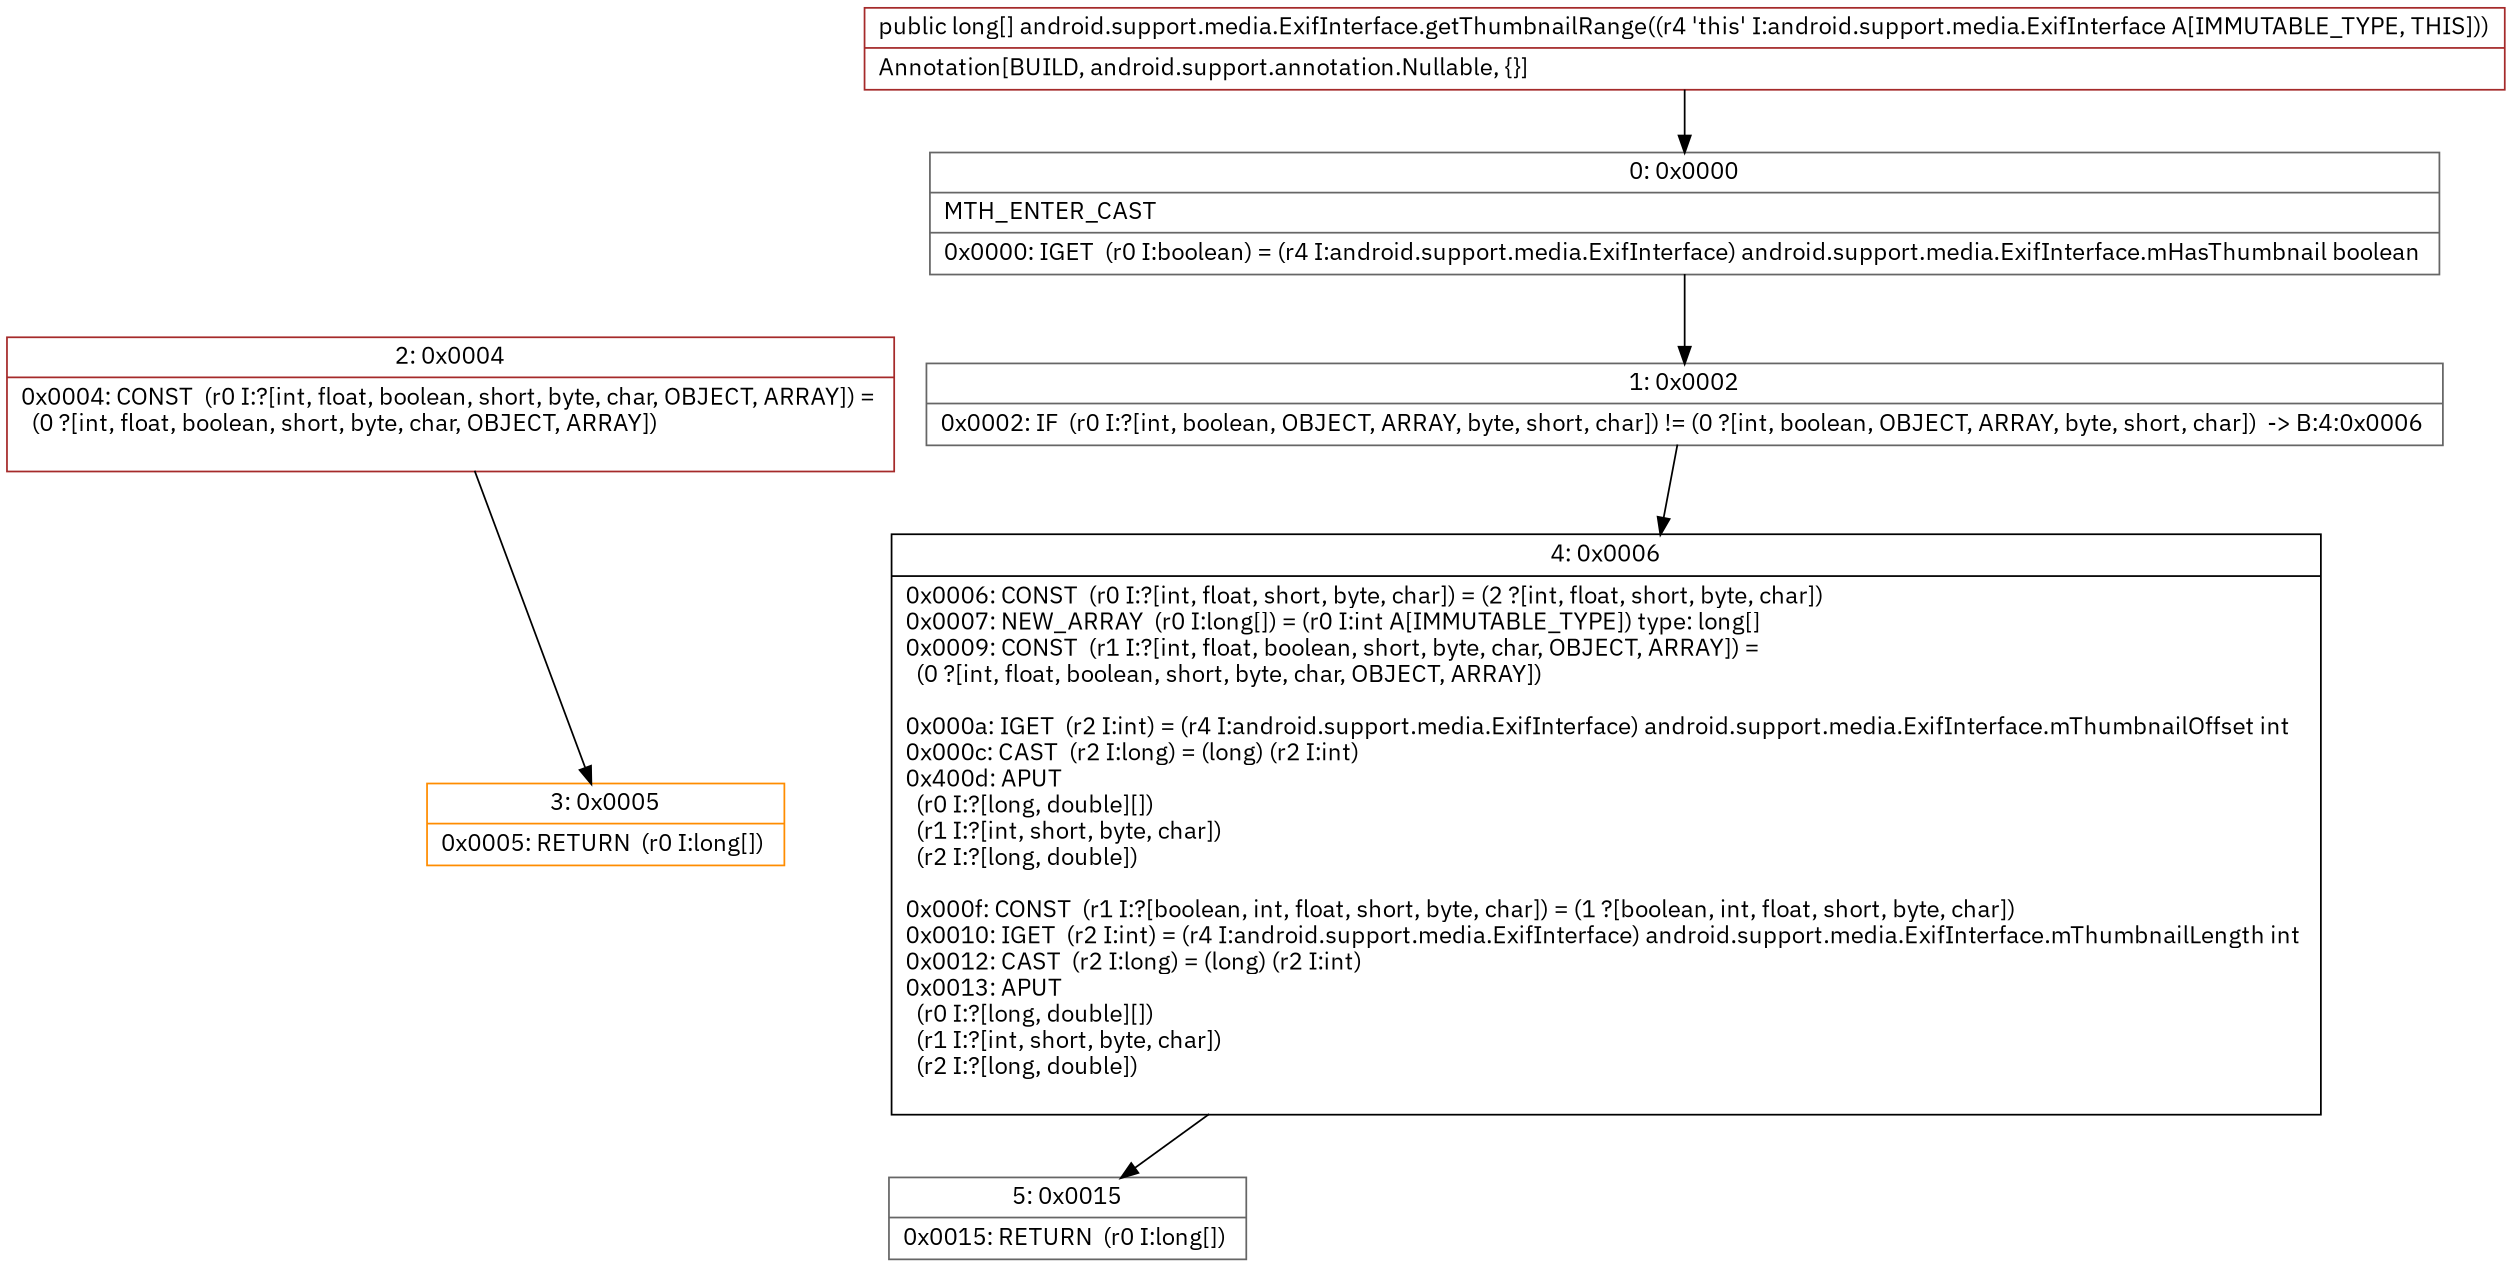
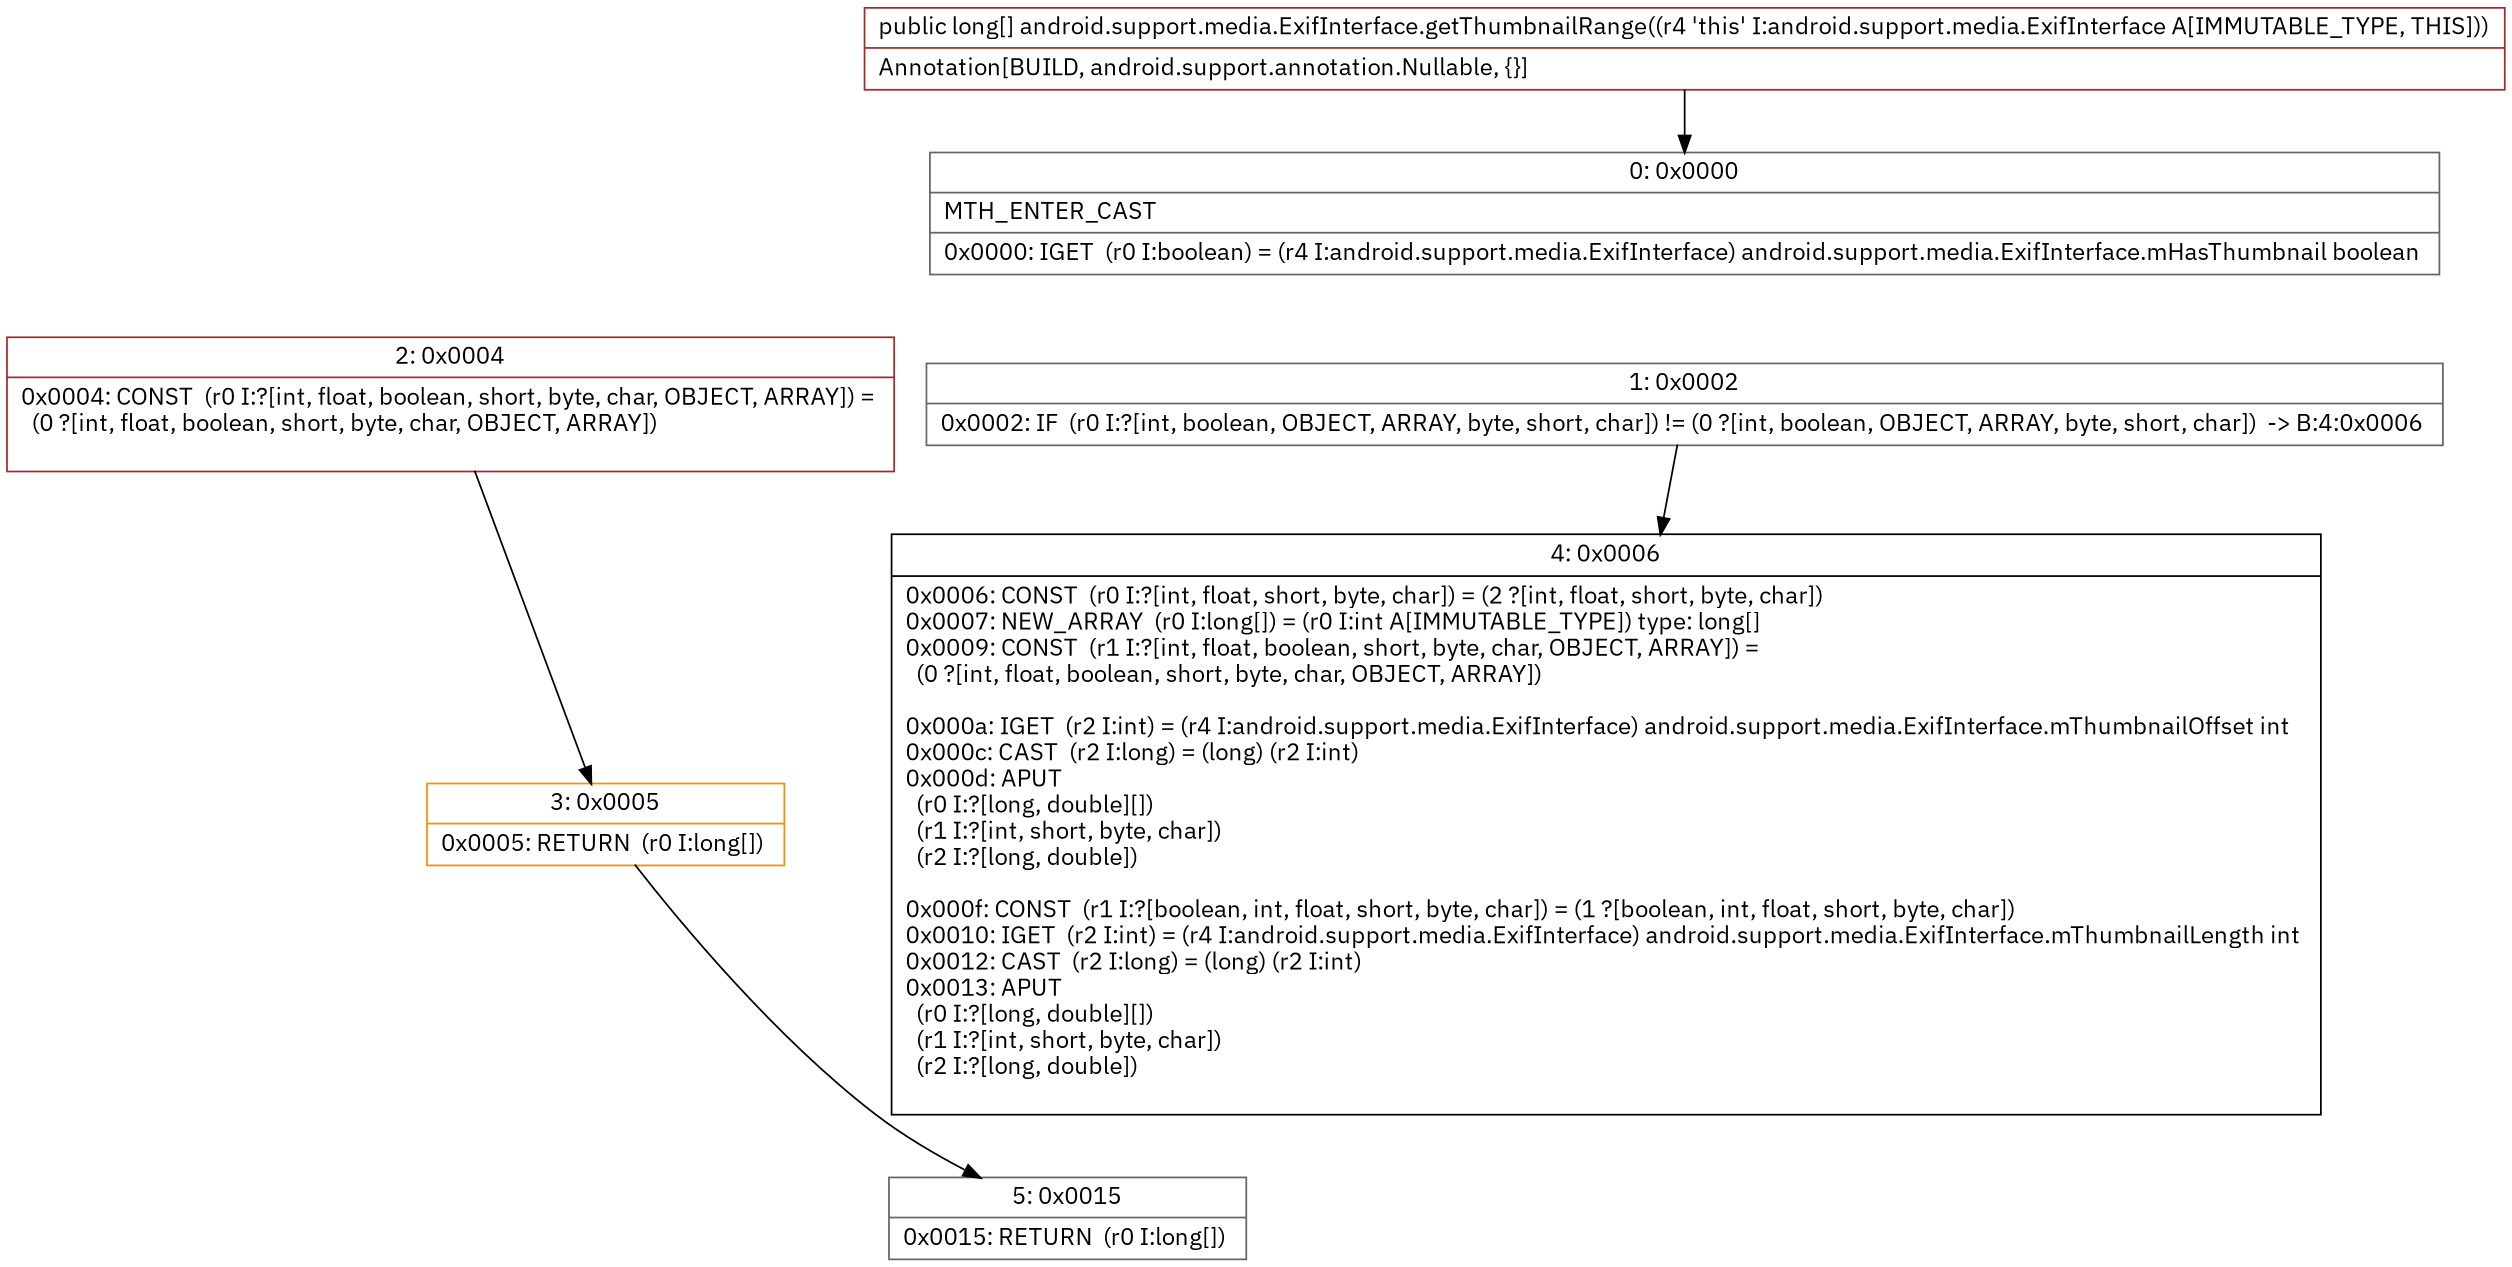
(1685, 310) -> none
(990, 779) -> (990, 779)
(1172, 1141) -> (785, 1034)
